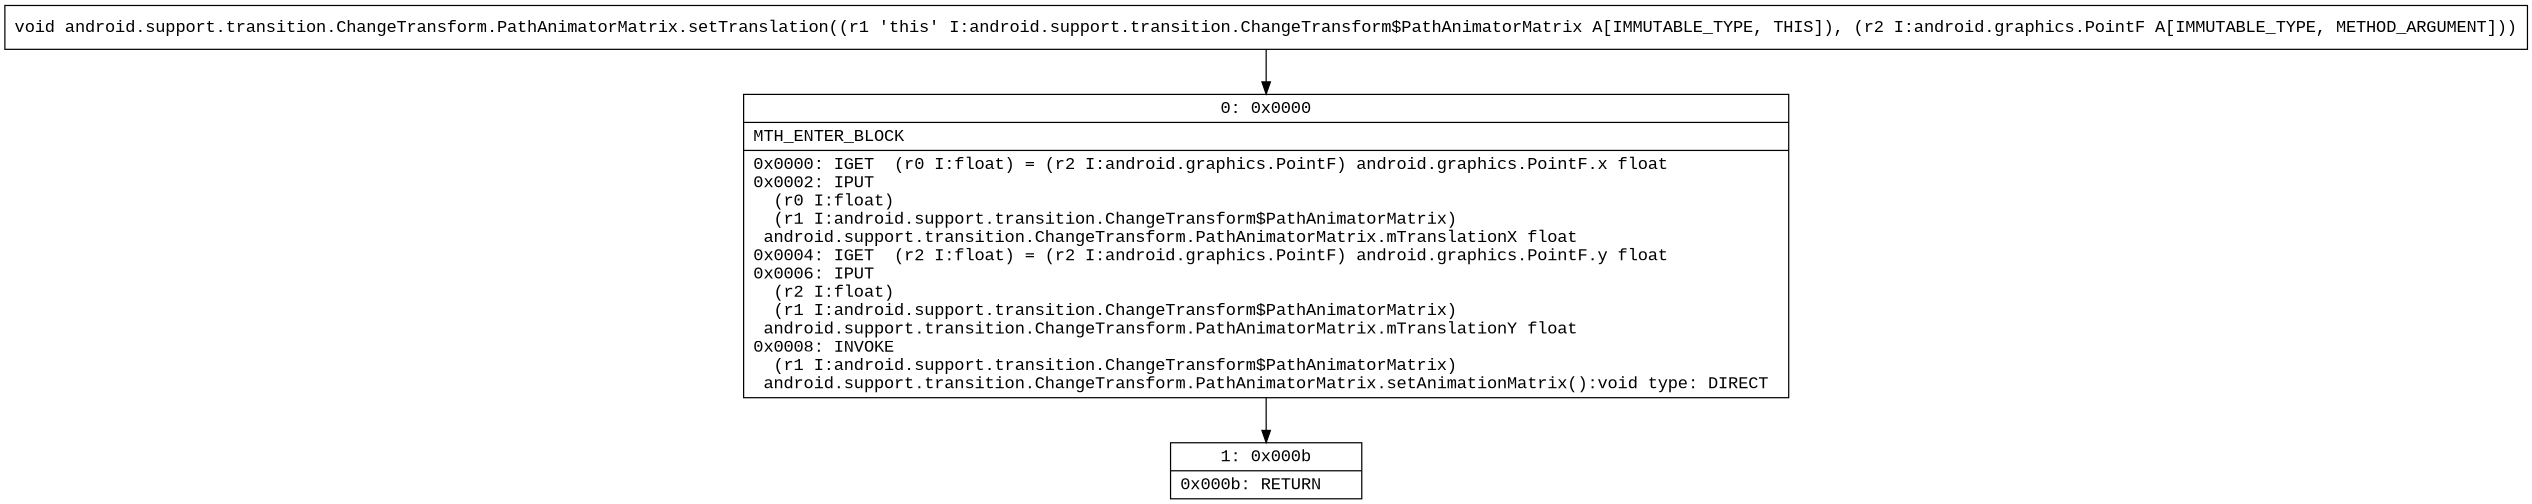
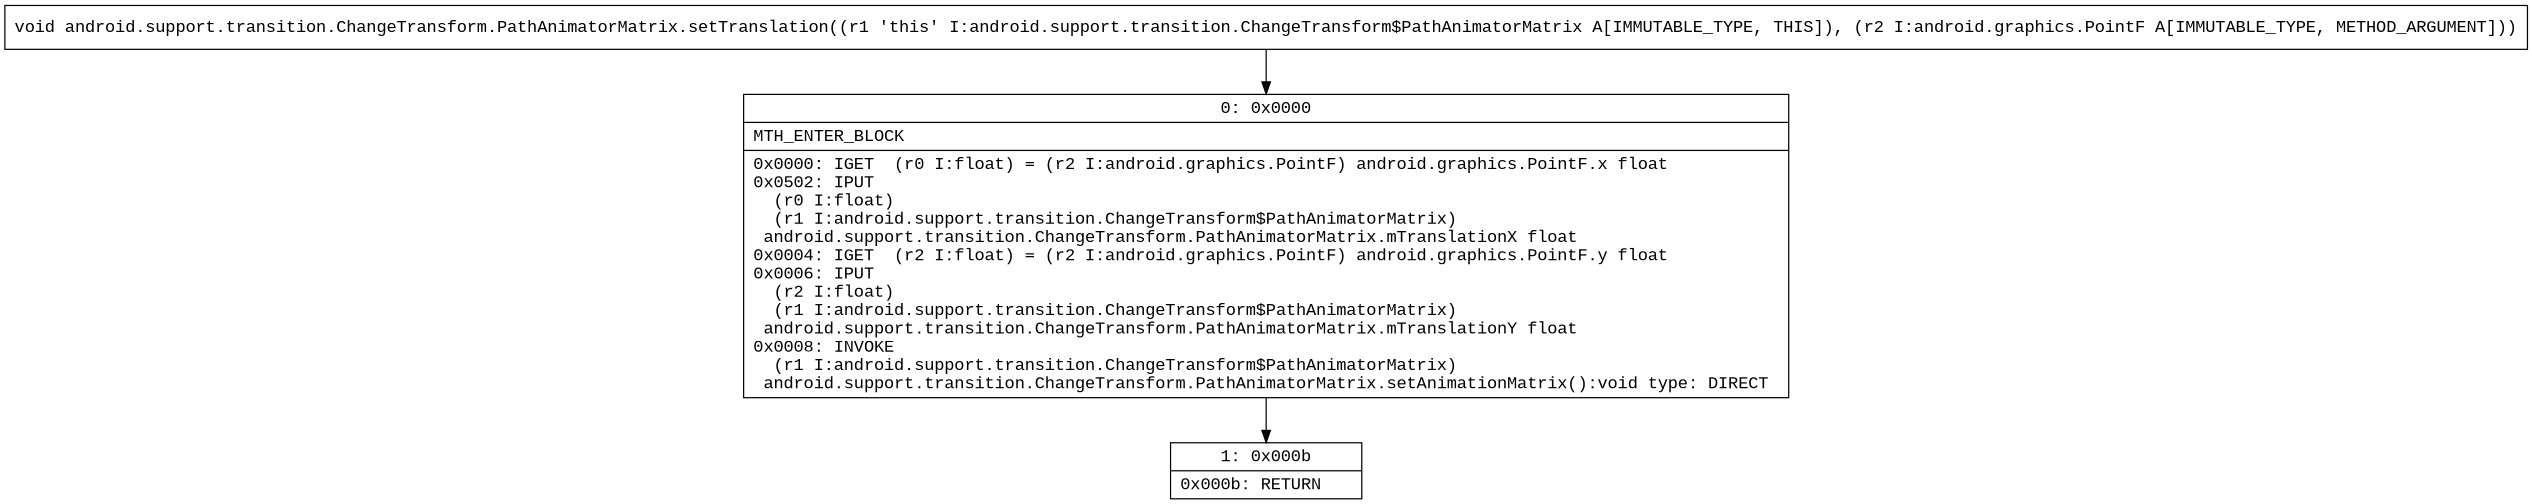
(824, 182) -> (824, 182)
